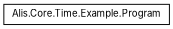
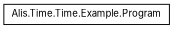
(87, 14) -> (87, 14)
